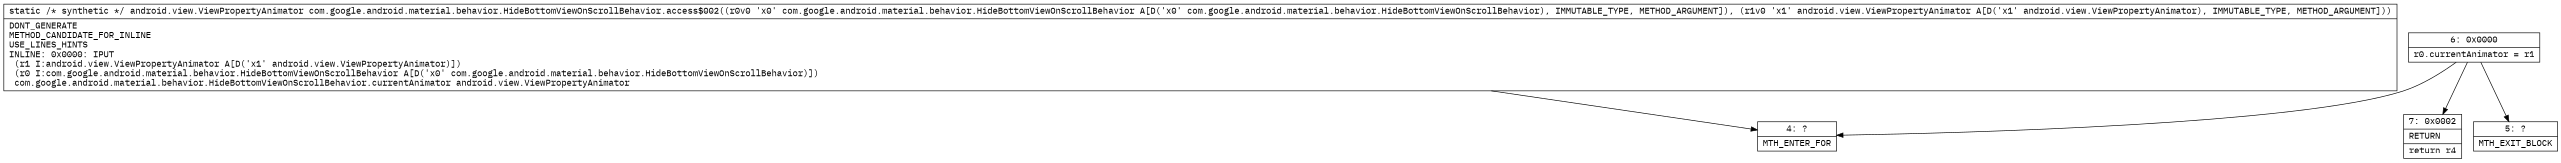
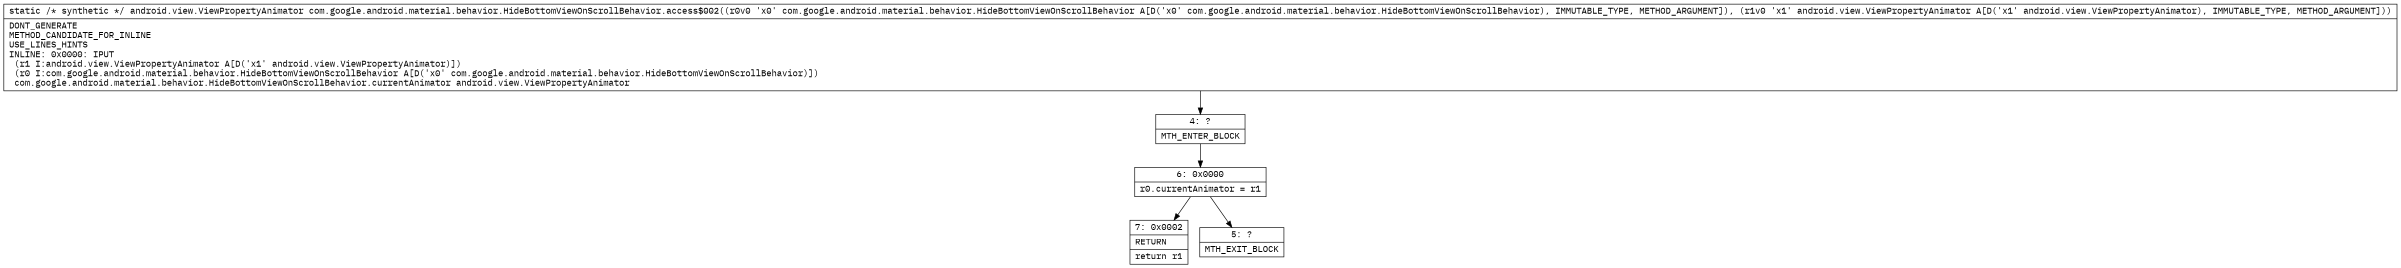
(2154, 123) -> (1200, 152)
(1797, 143) -> (1200, 136)
(2433, 151) -> (1159, 257)
